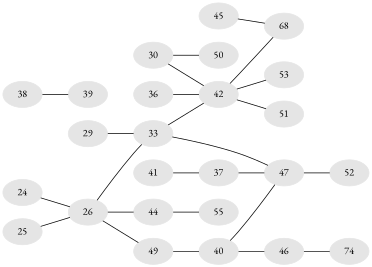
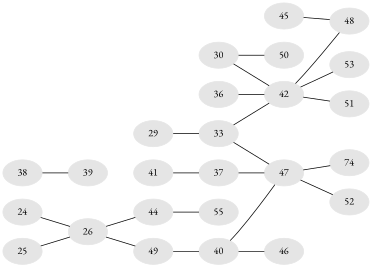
(284, 26) -> (349, 21)
(119, 172) -> none
(317, 251) -> (317, 168)
